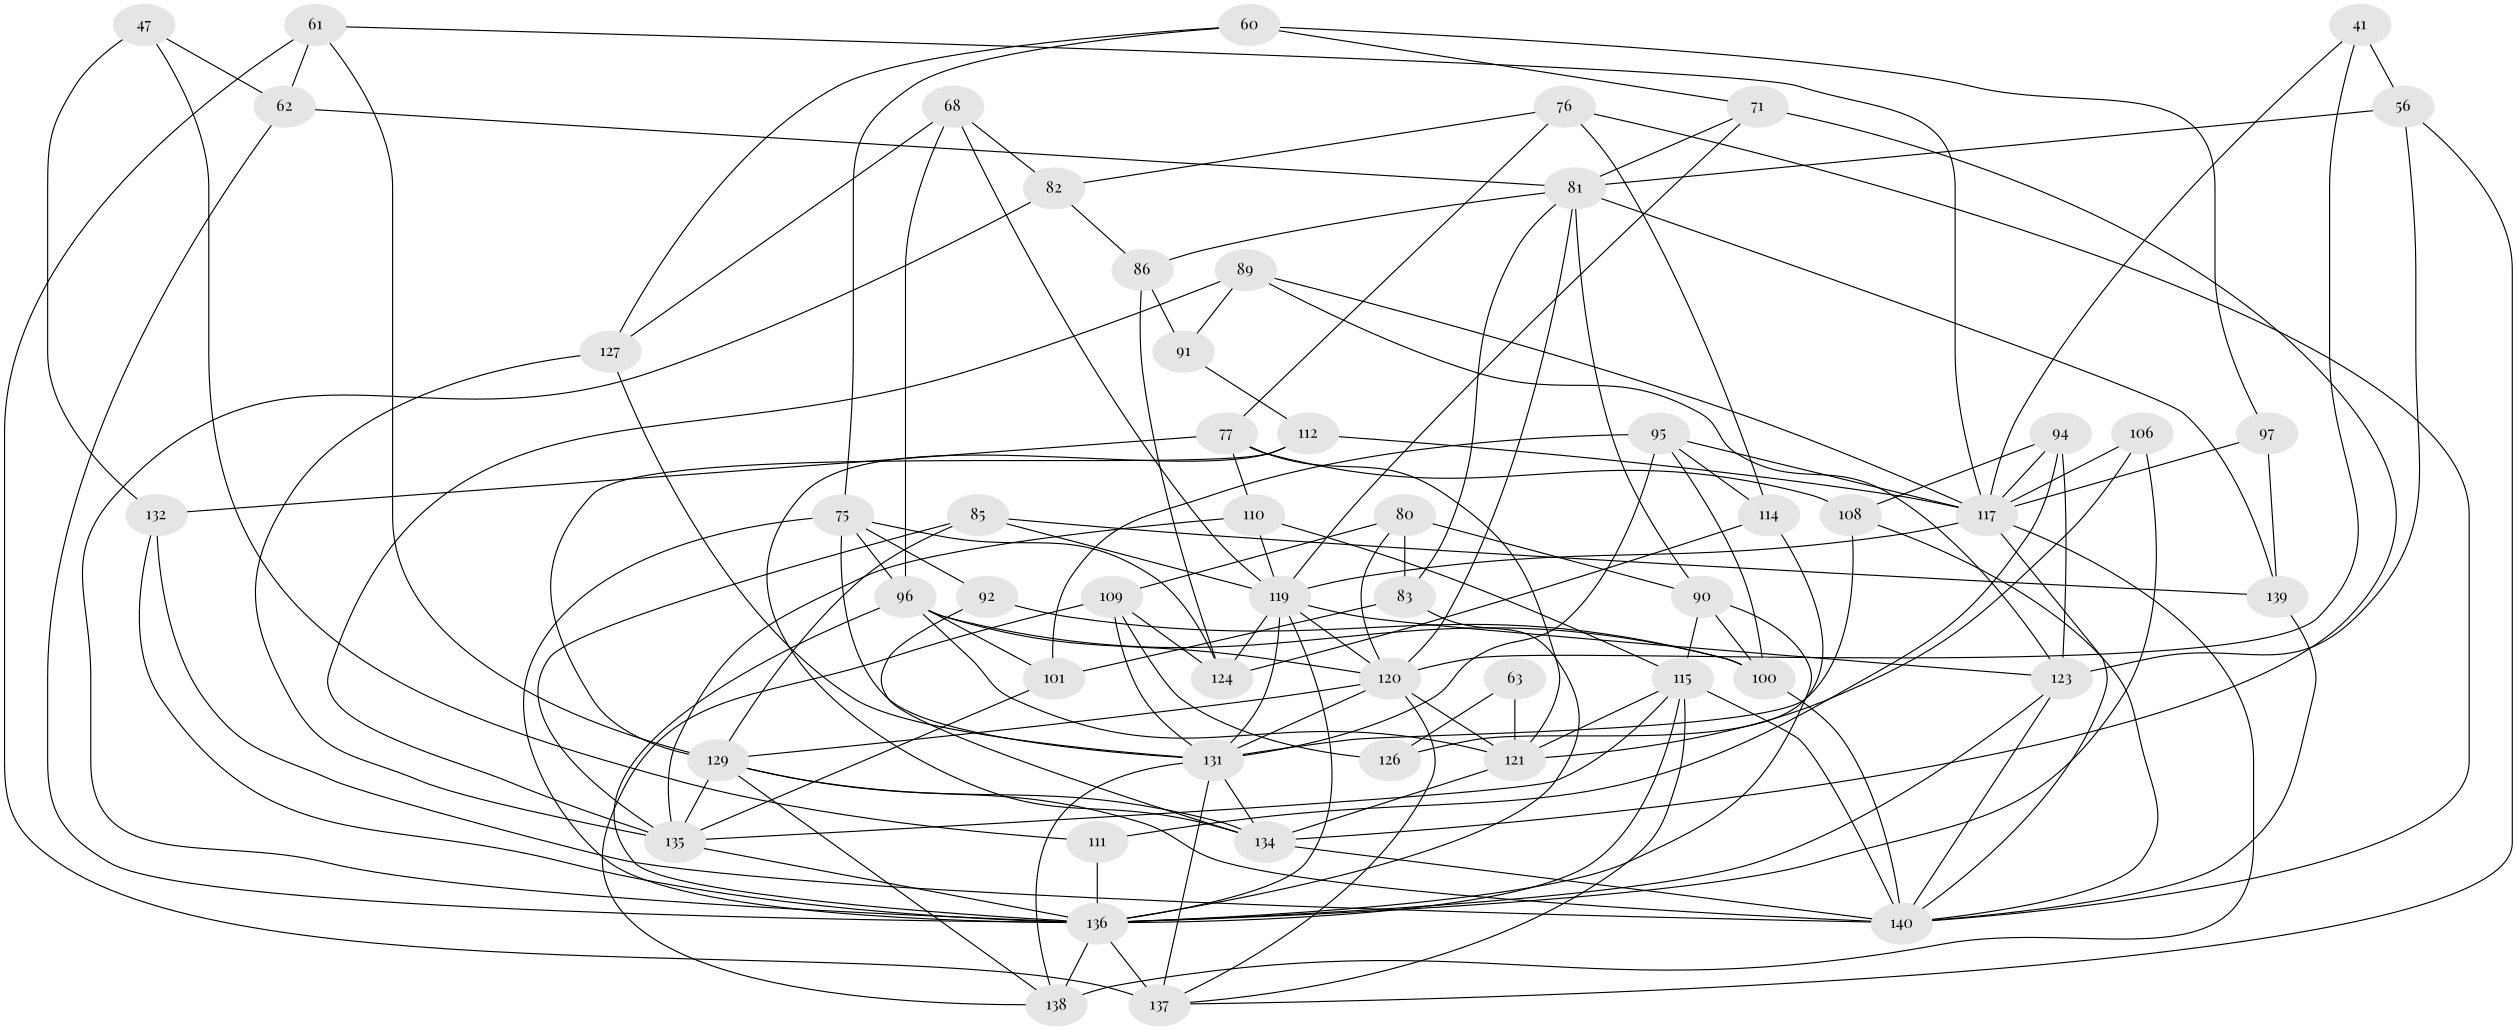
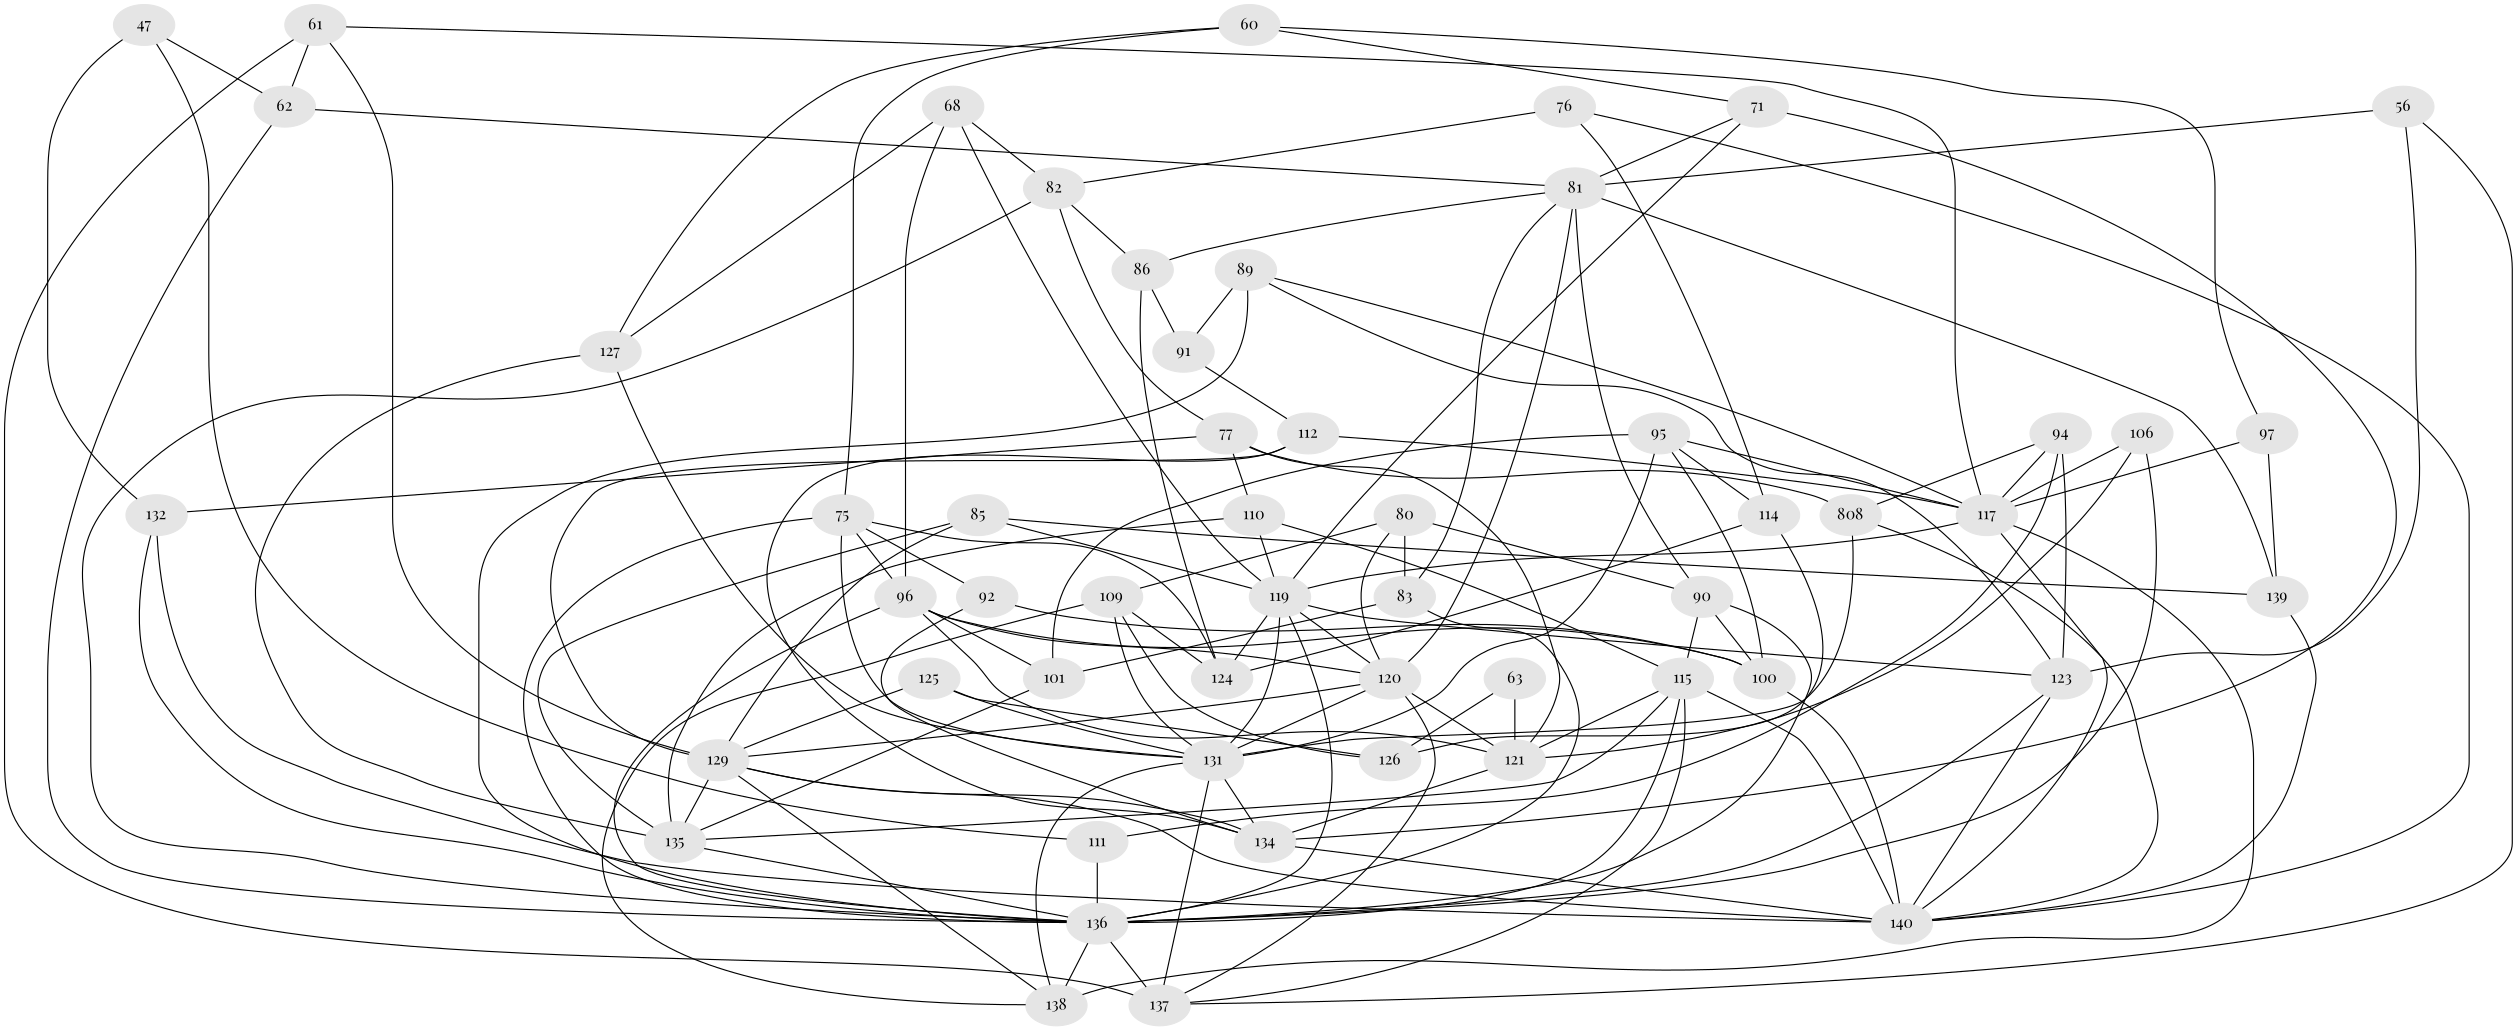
(2360, 25) -> none
(1396, 270) -> (1112, 329)
(545, 449) -> (493, 544)
(1851, 515) -> (1851, 515)
none -> (929, 679)
